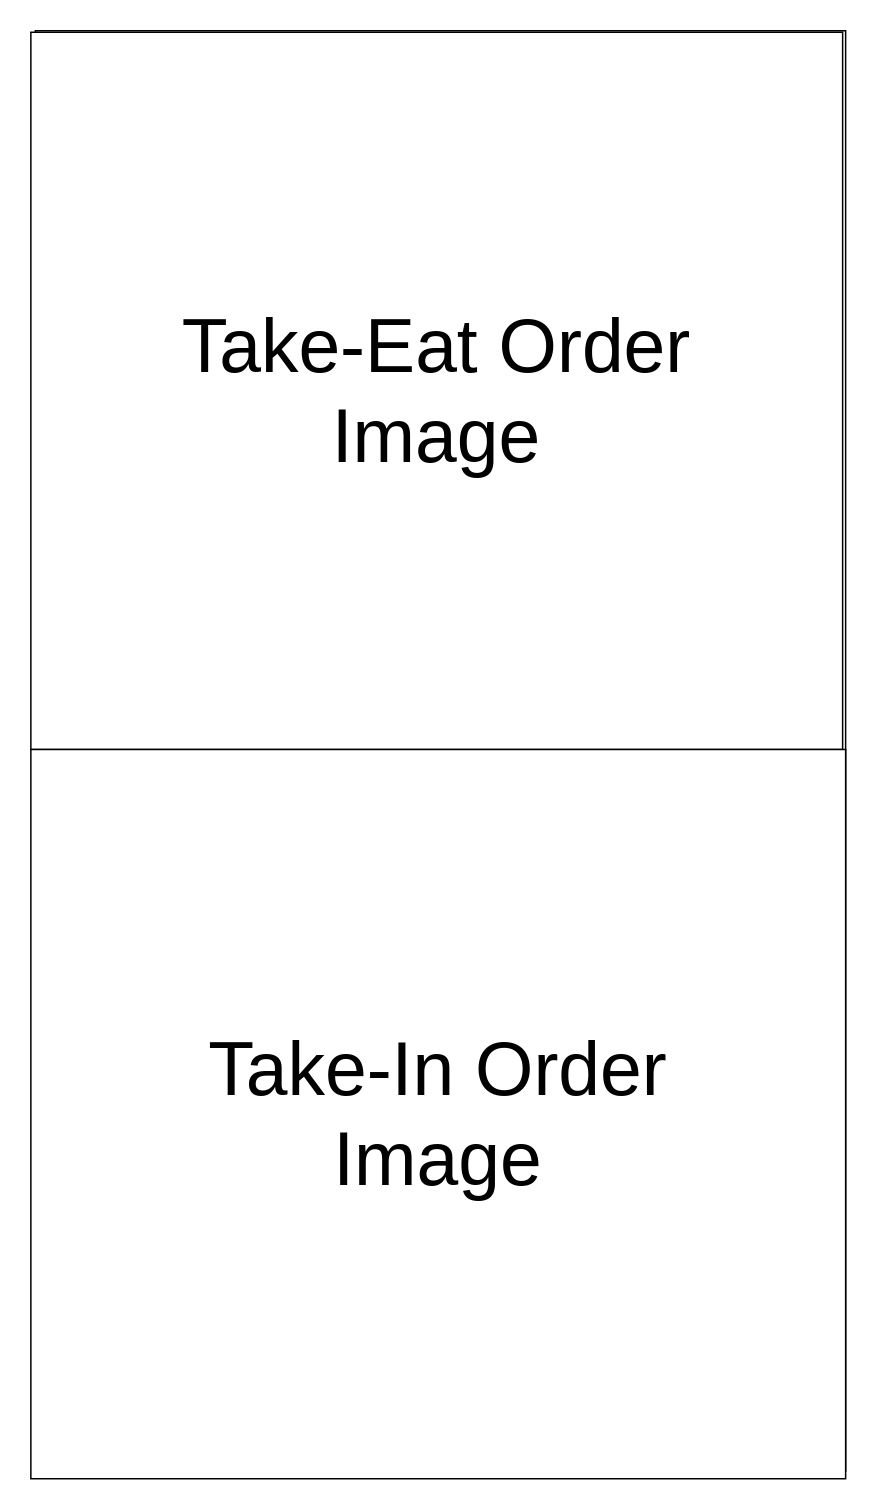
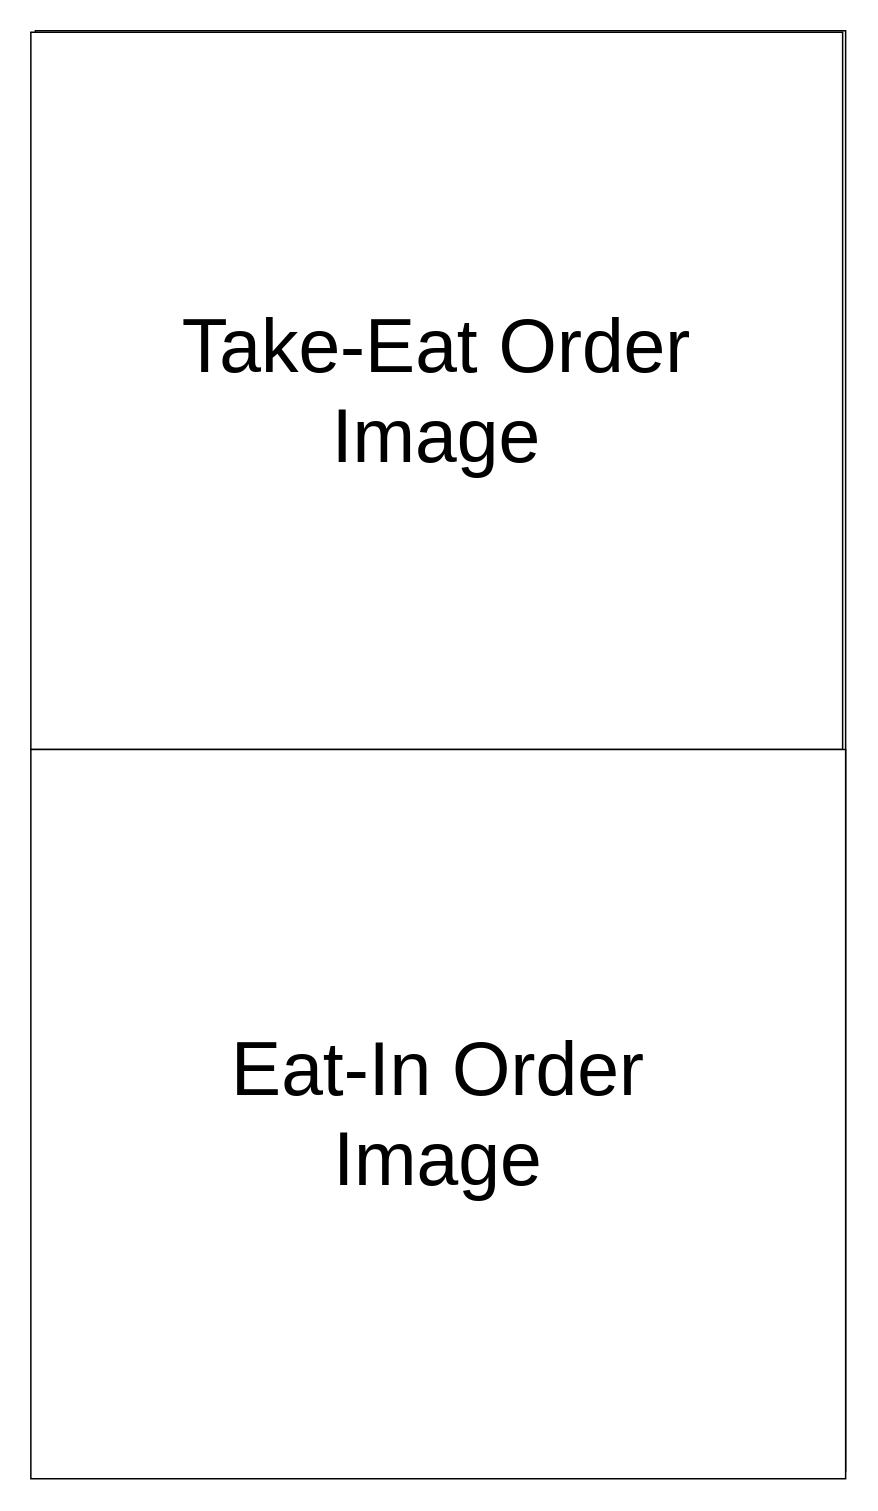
(438, 1114) -> (438, 1114)
